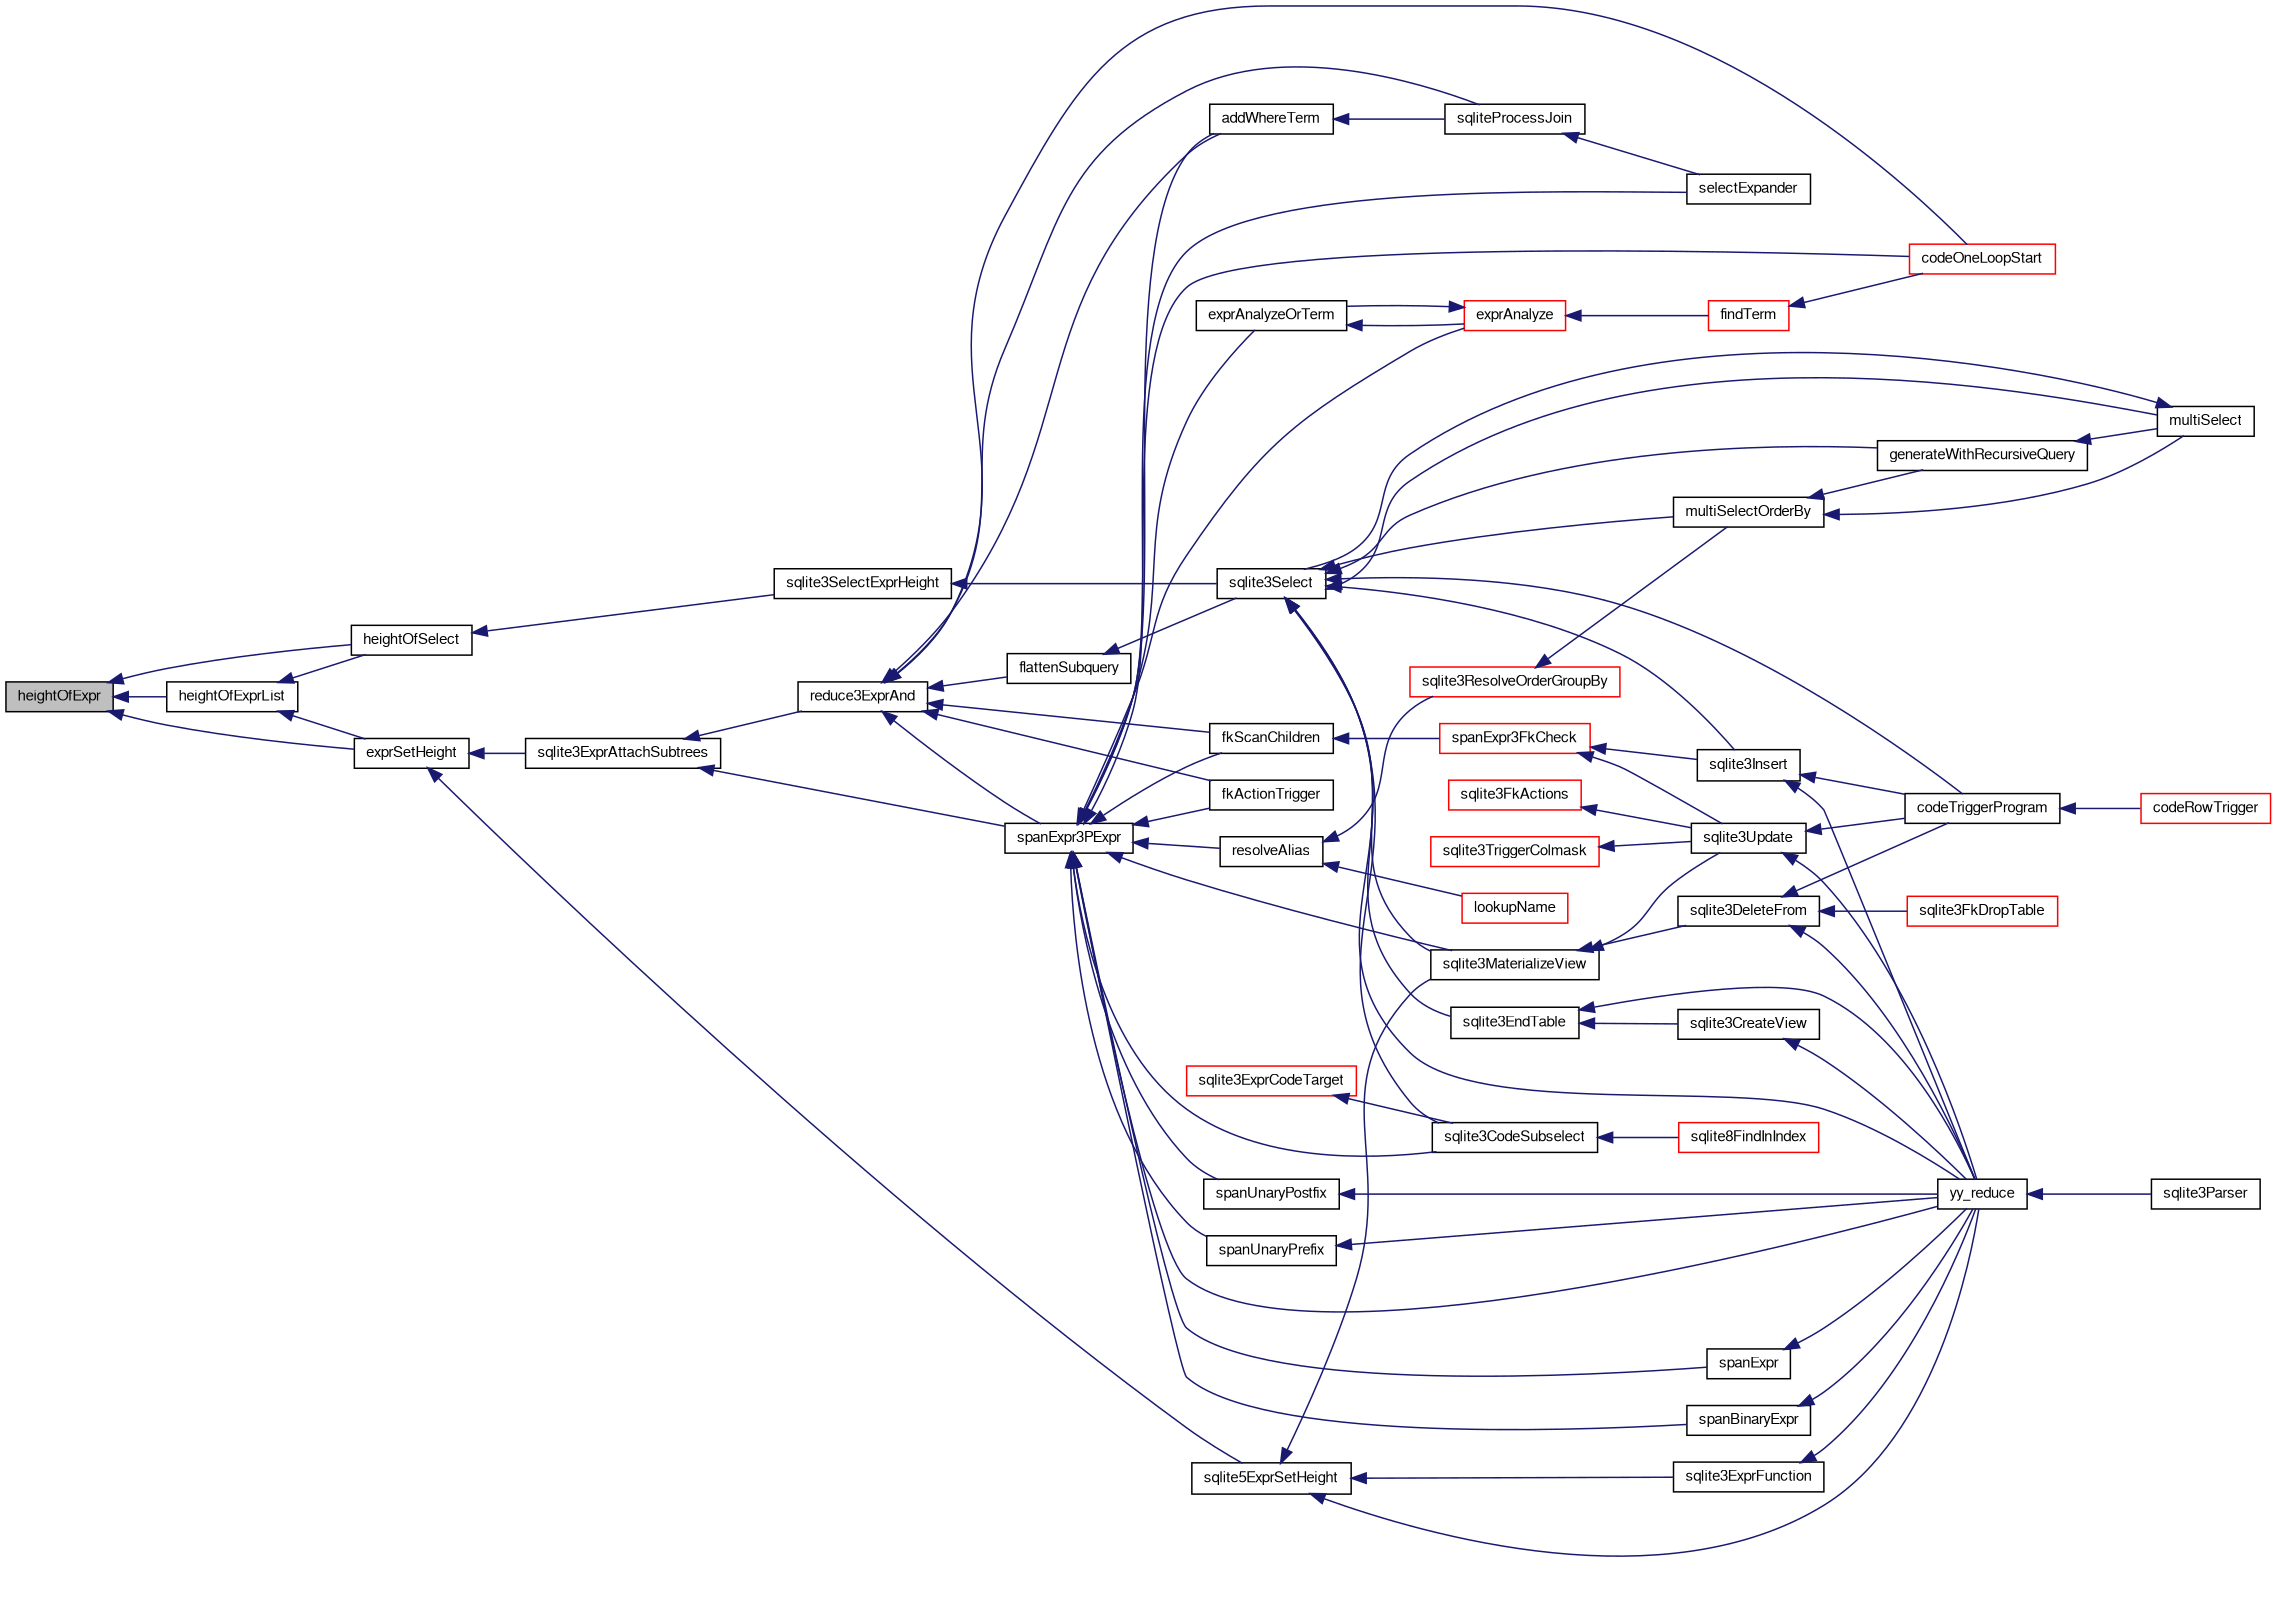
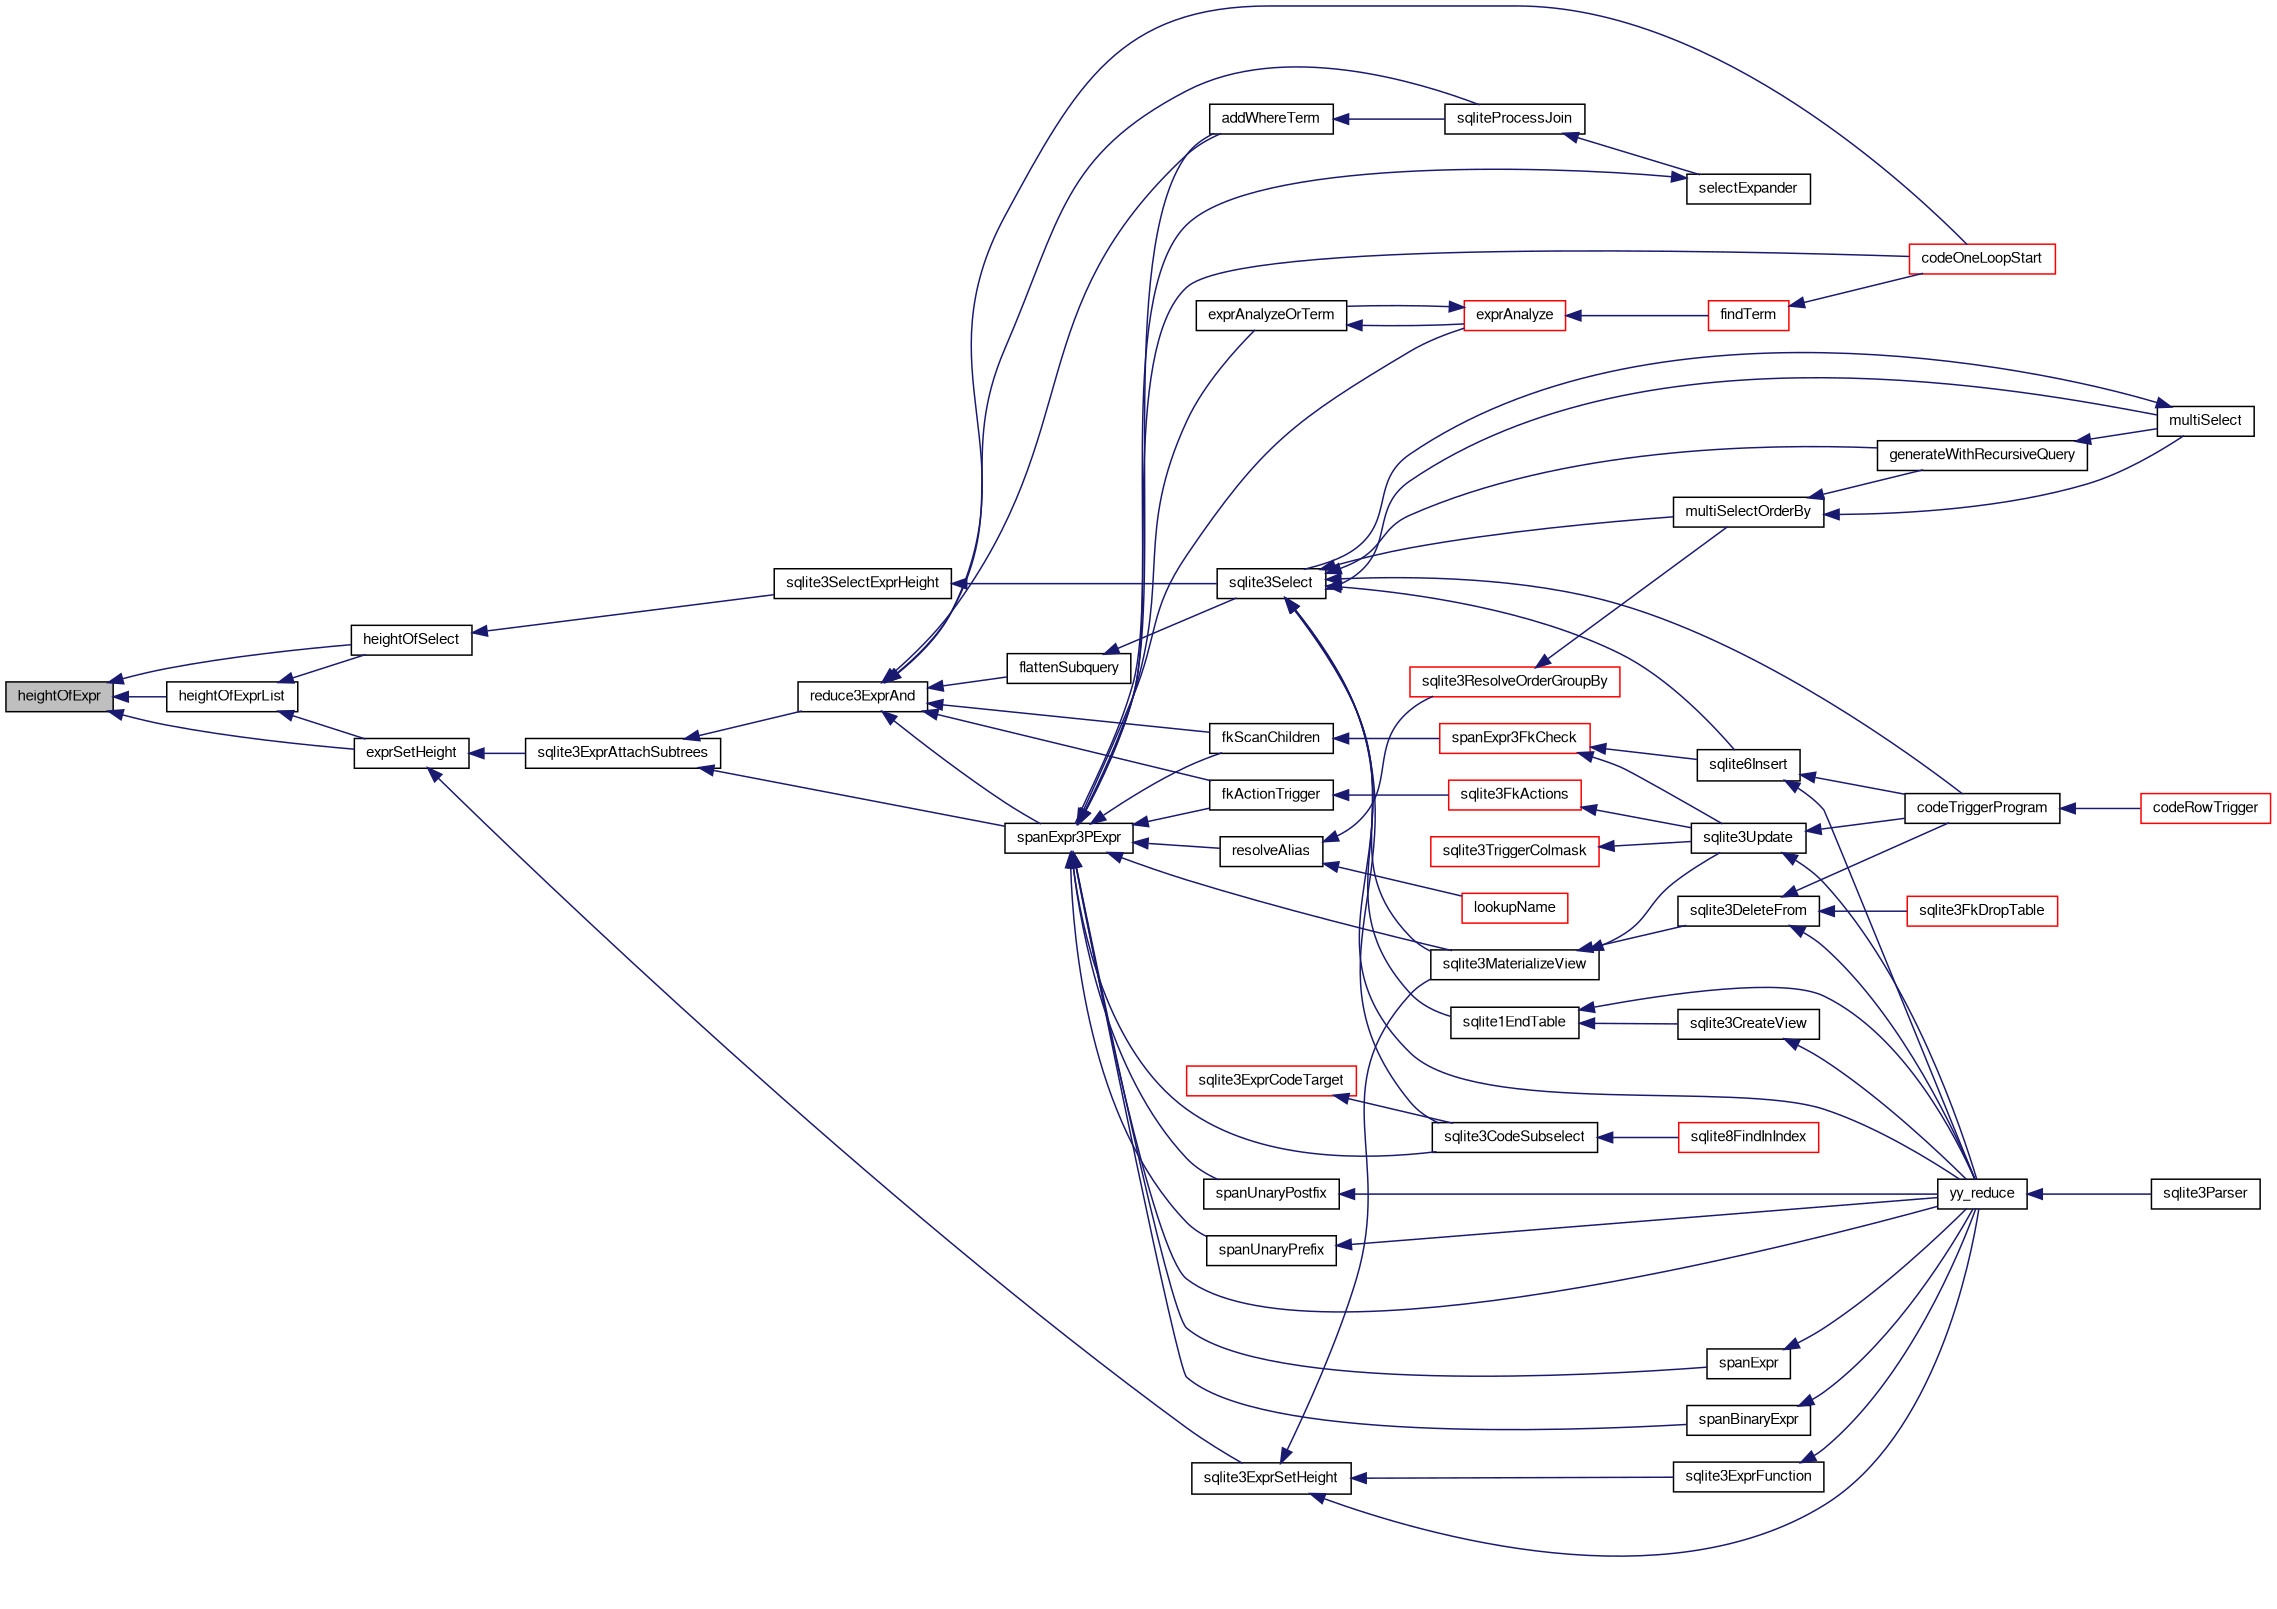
(1169, 280) -> (1168, 254)
(1749, 765) -> (1749, 765)
none -> (1399, 795)
(1515, 1023) -> (1515, 1023)
(1272, 1479) -> (1272, 1479)
